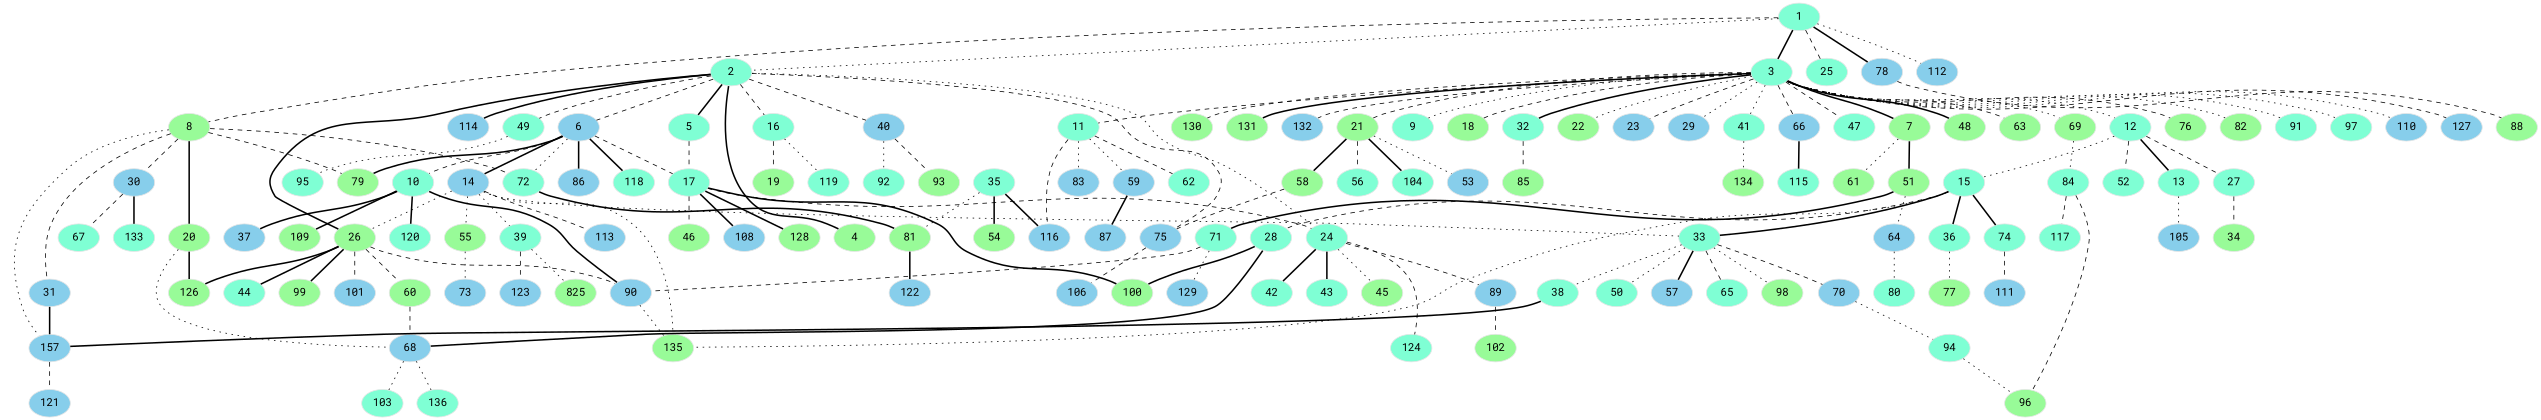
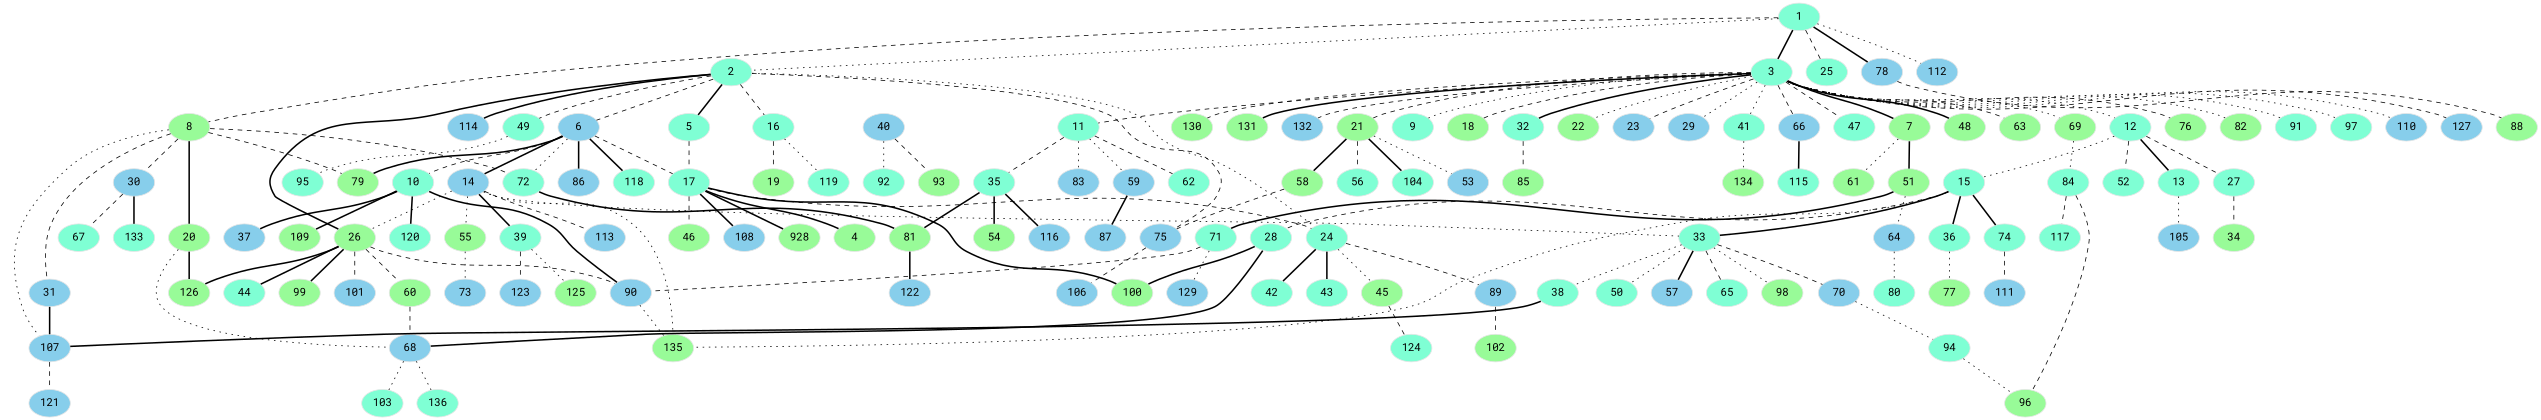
(808, 100) -> none
(1048, 179) -> (1036, 155)
(742, 190) -> (745, 204)
(952, 210) -> (952, 210)
(497, 212) -> (497, 212)
(799, 238) -> (799, 238)
(1404, 272) -> (1397, 322)
(576, 293) -> (576, 293)
(50, 348) -> (50, 348)
